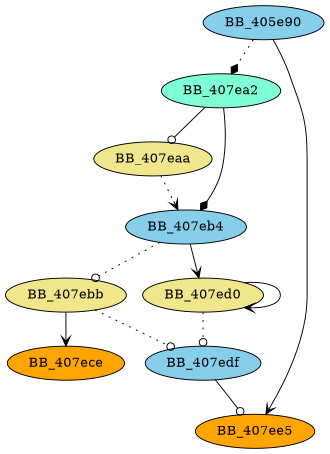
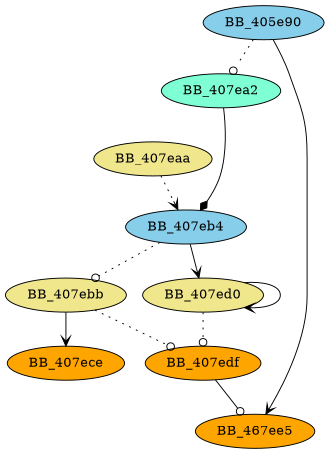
(245, 52) -> (245, 52)
(190, 122) -> none
(203, 363) -> (203, 363)
(255, 431) -> (255, 431)
